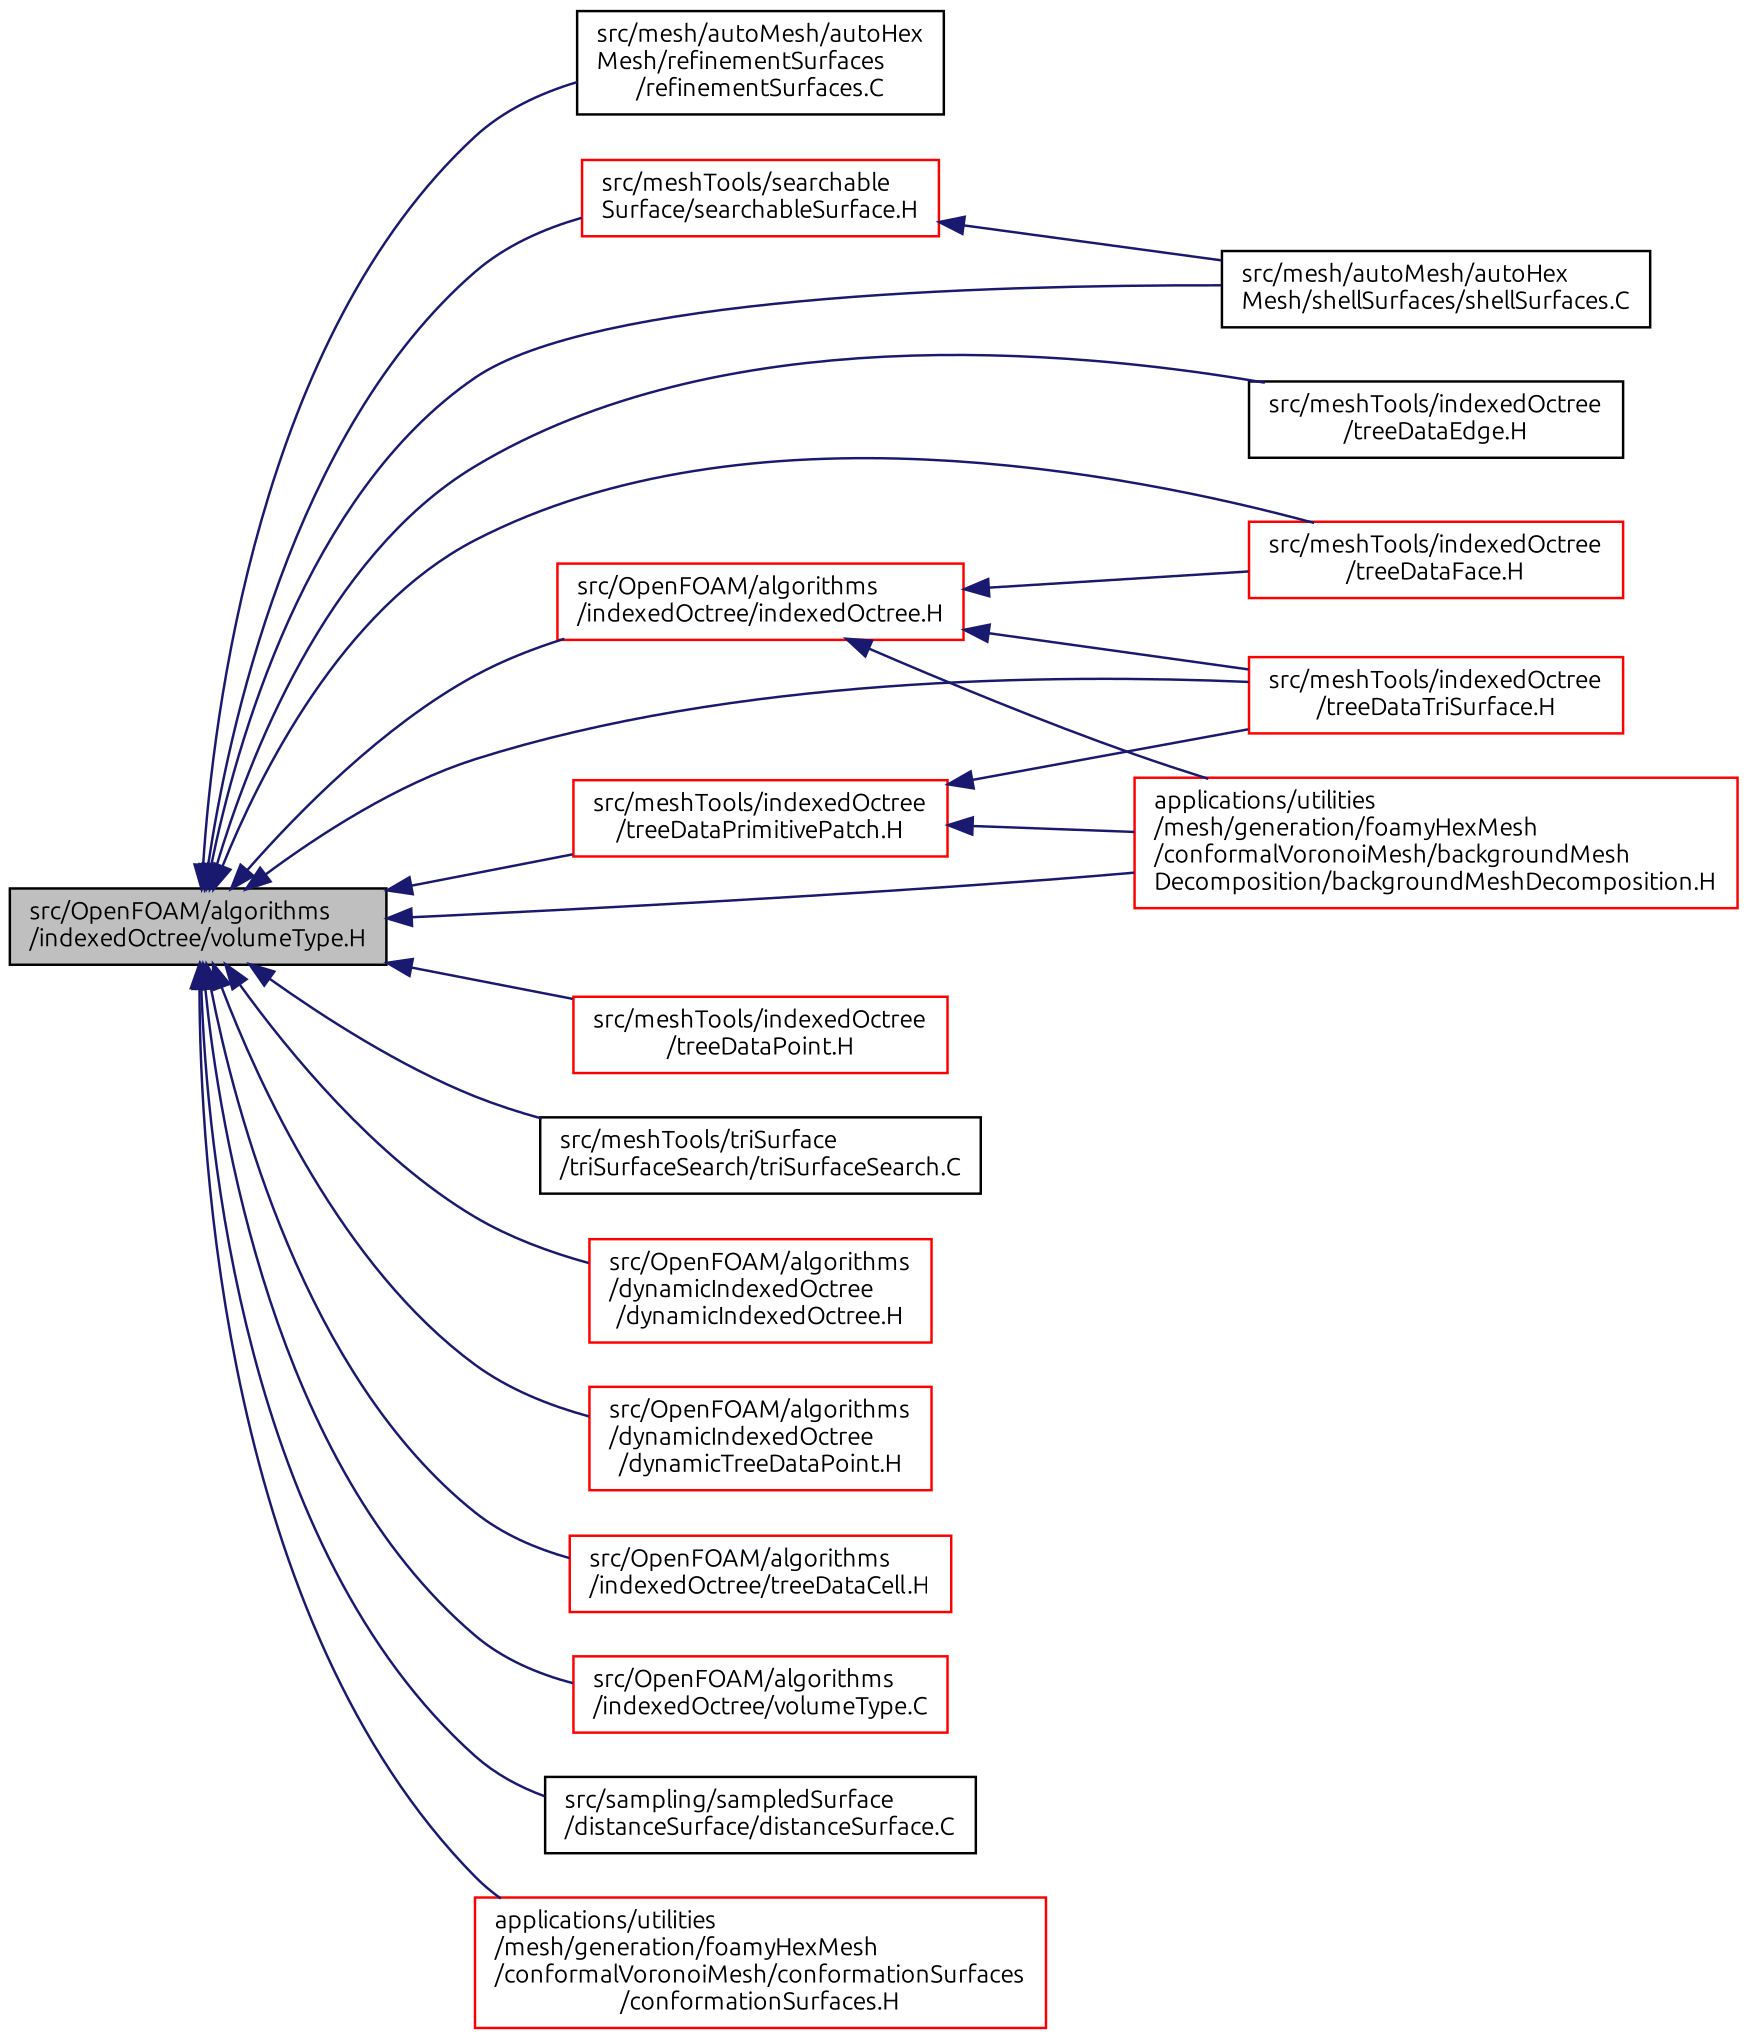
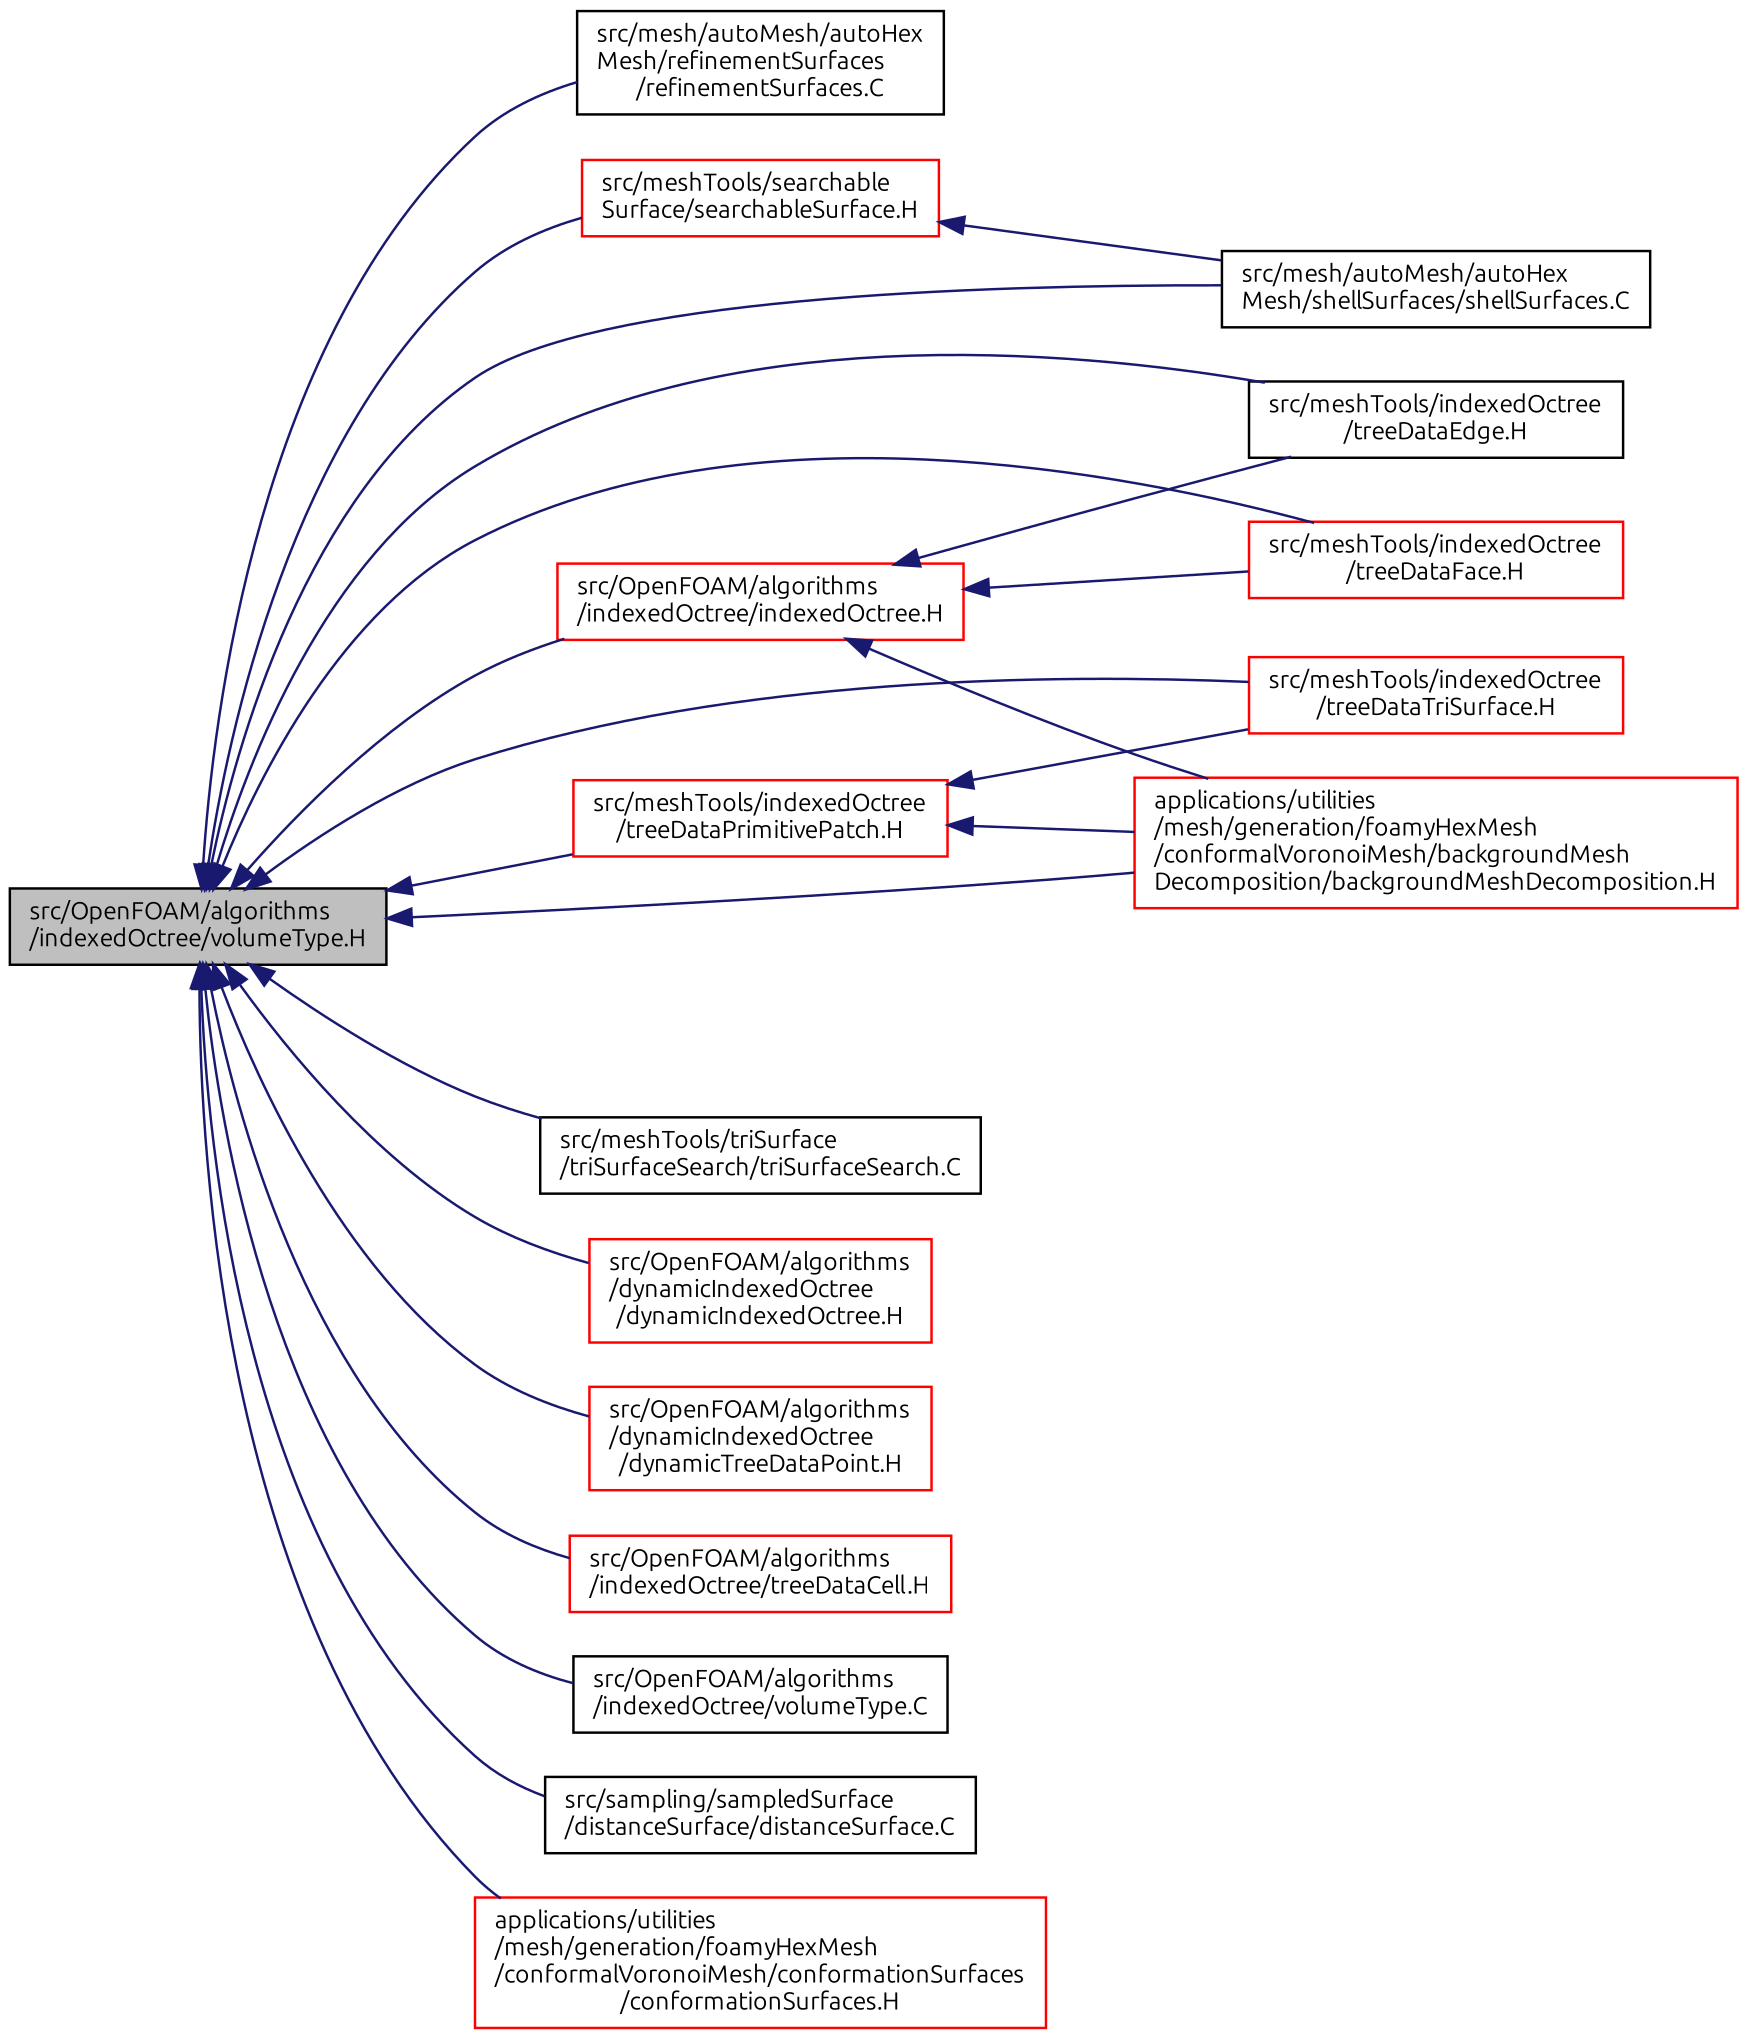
(1119, 651) -> (1105, 507)
(760, 1035) -> none
(760, 1694) -> (760, 1694)
